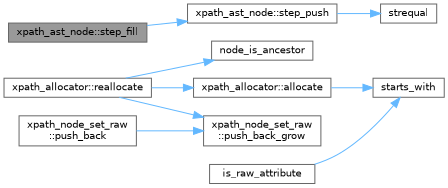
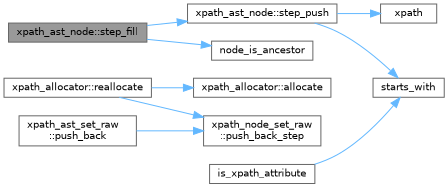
(409, 14) -> (409, 14)
(165, 70) -> (174, 42)
(347, 88) -> (355, 42)
(78, 131) -> (78, 131)
(262, 131) -> (262, 131)
(262, 174) -> (262, 174)
